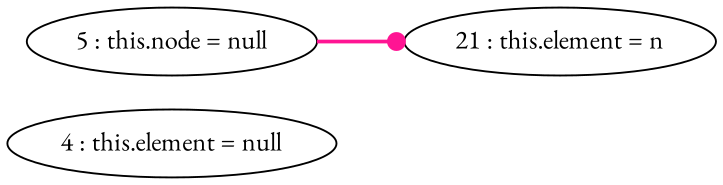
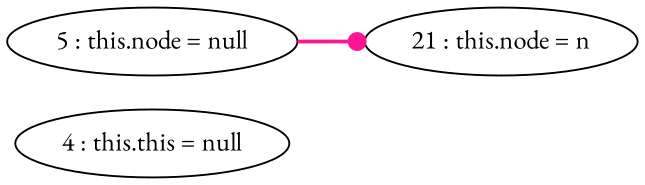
(560, 42) -> (501, 42)
(172, 143) -> (152, 143)
